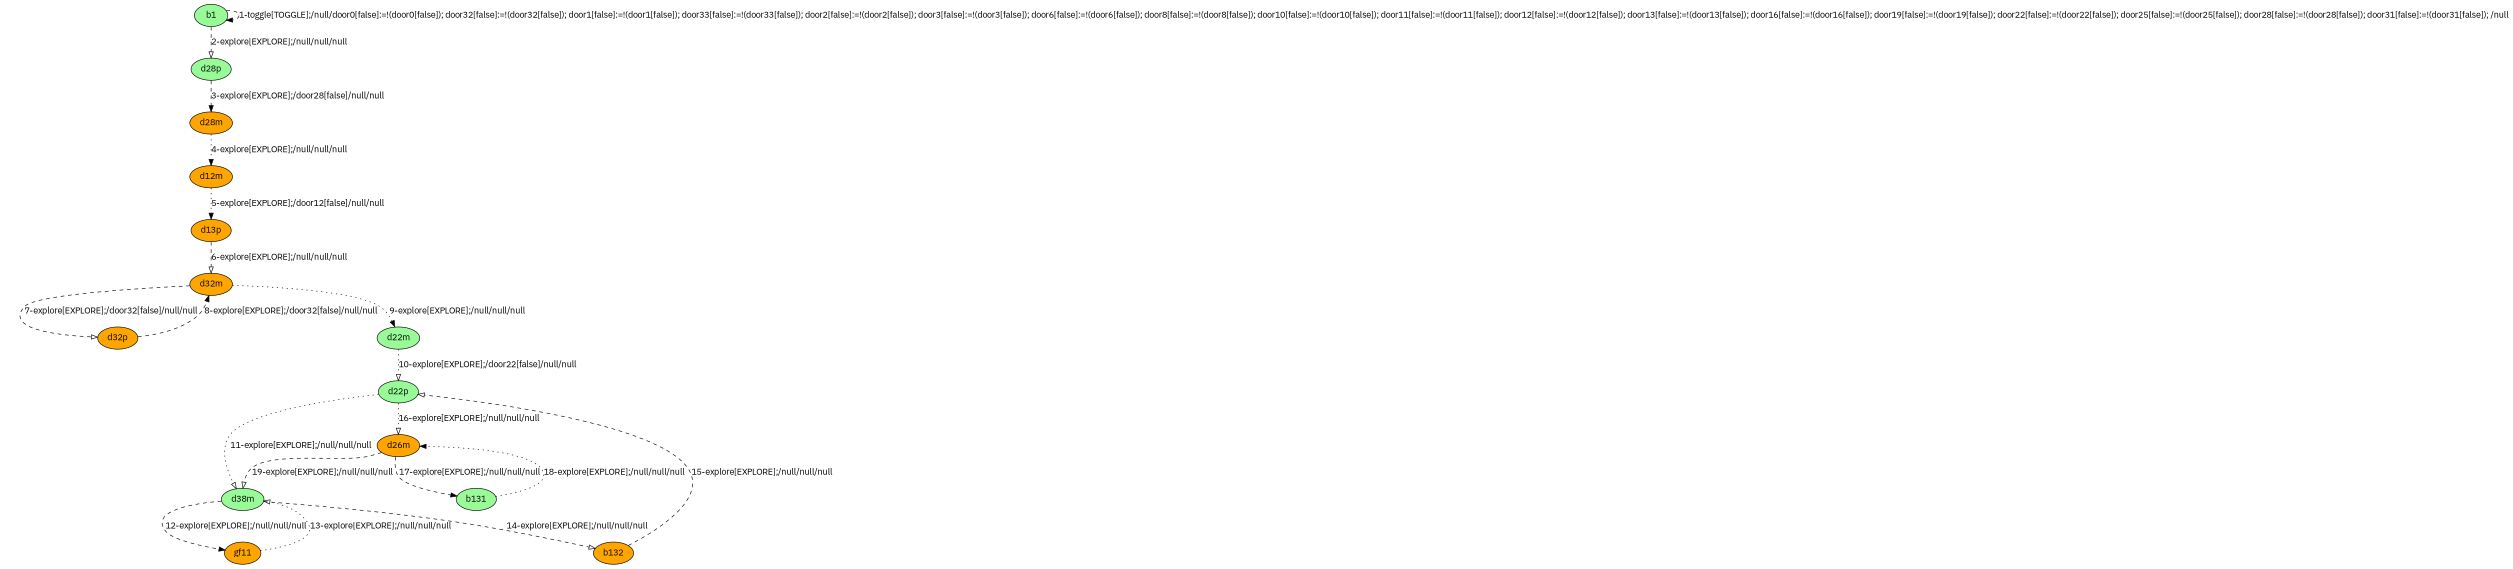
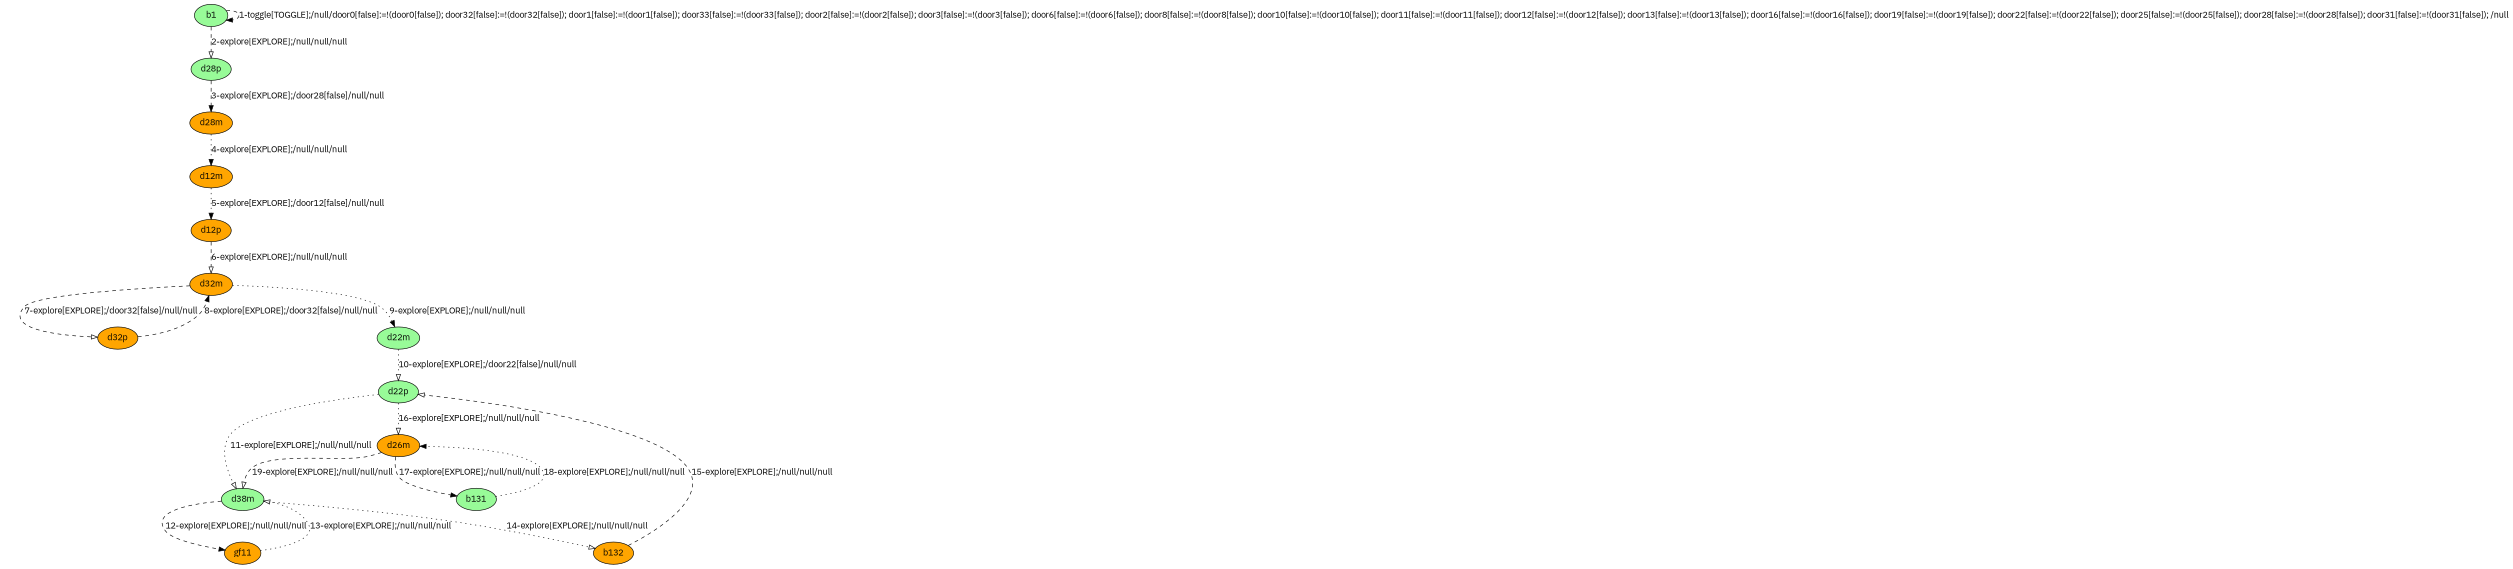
(211, 231) -> (211, 231)
(427, 518) -> (427, 518)
